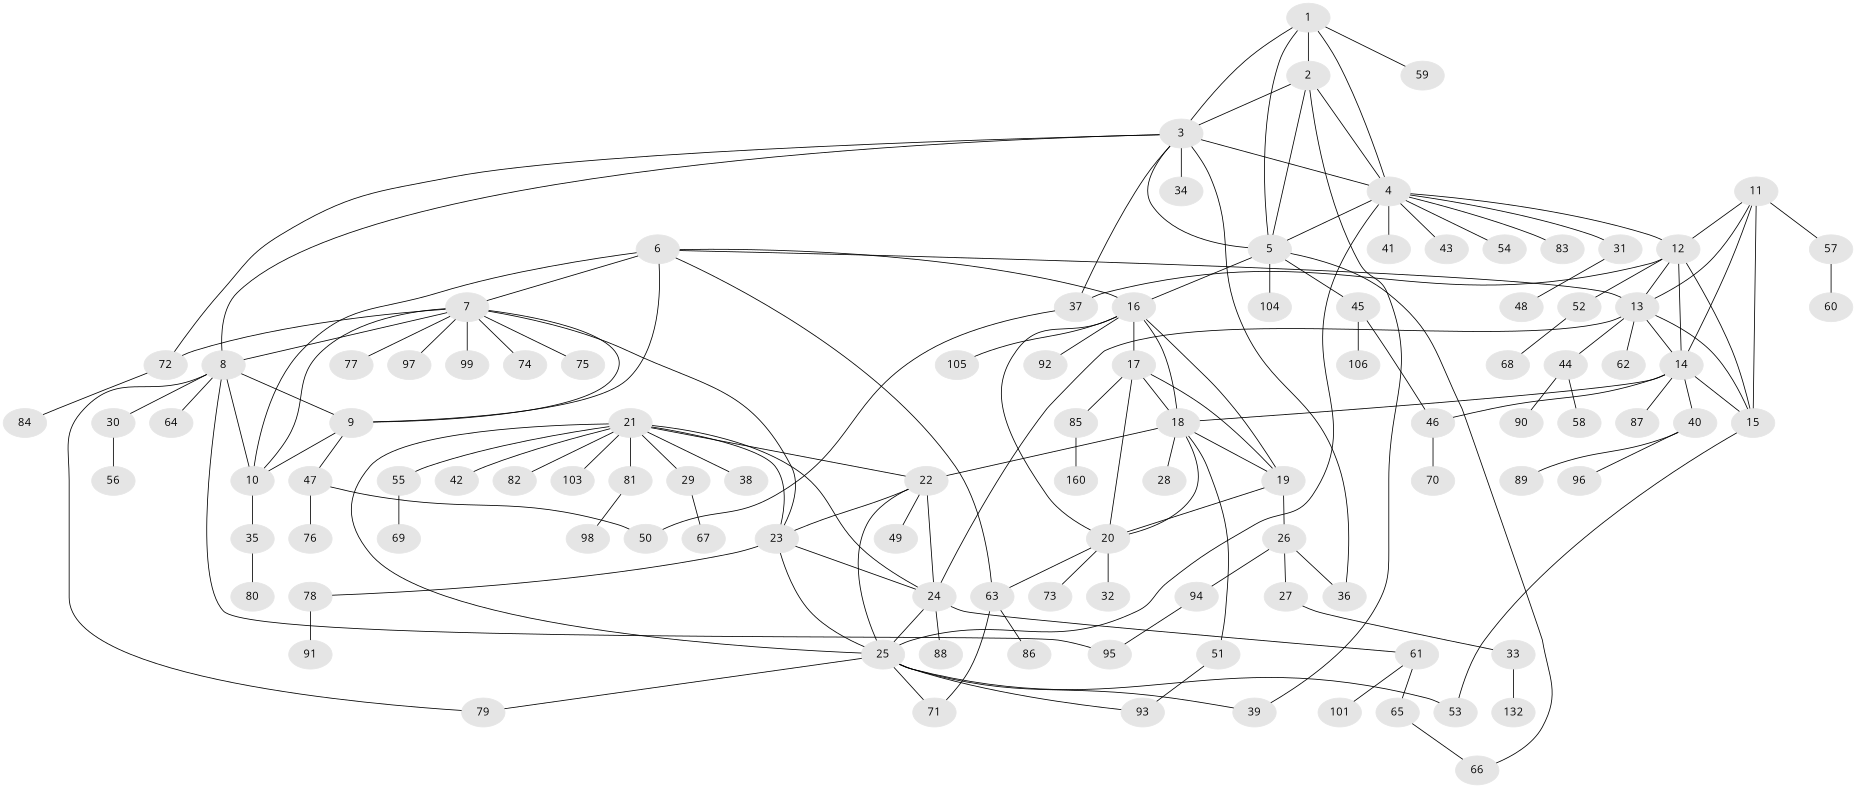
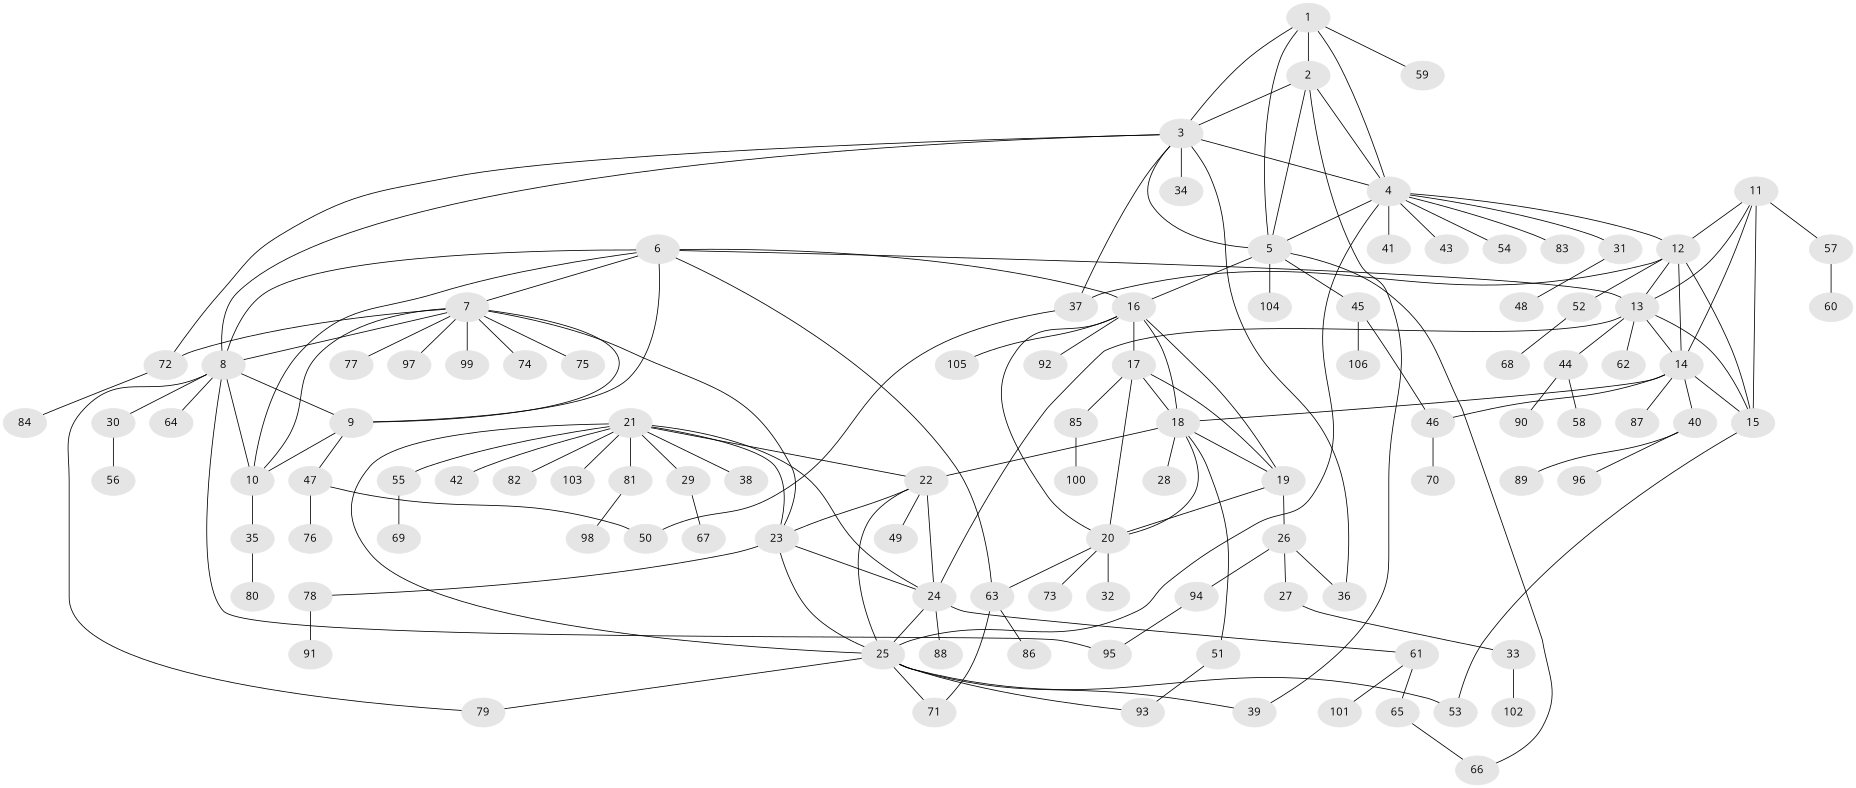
none -> (413, 259)
(1076, 481) -> (1076, 481)
(1513, 712) -> (1513, 712)
